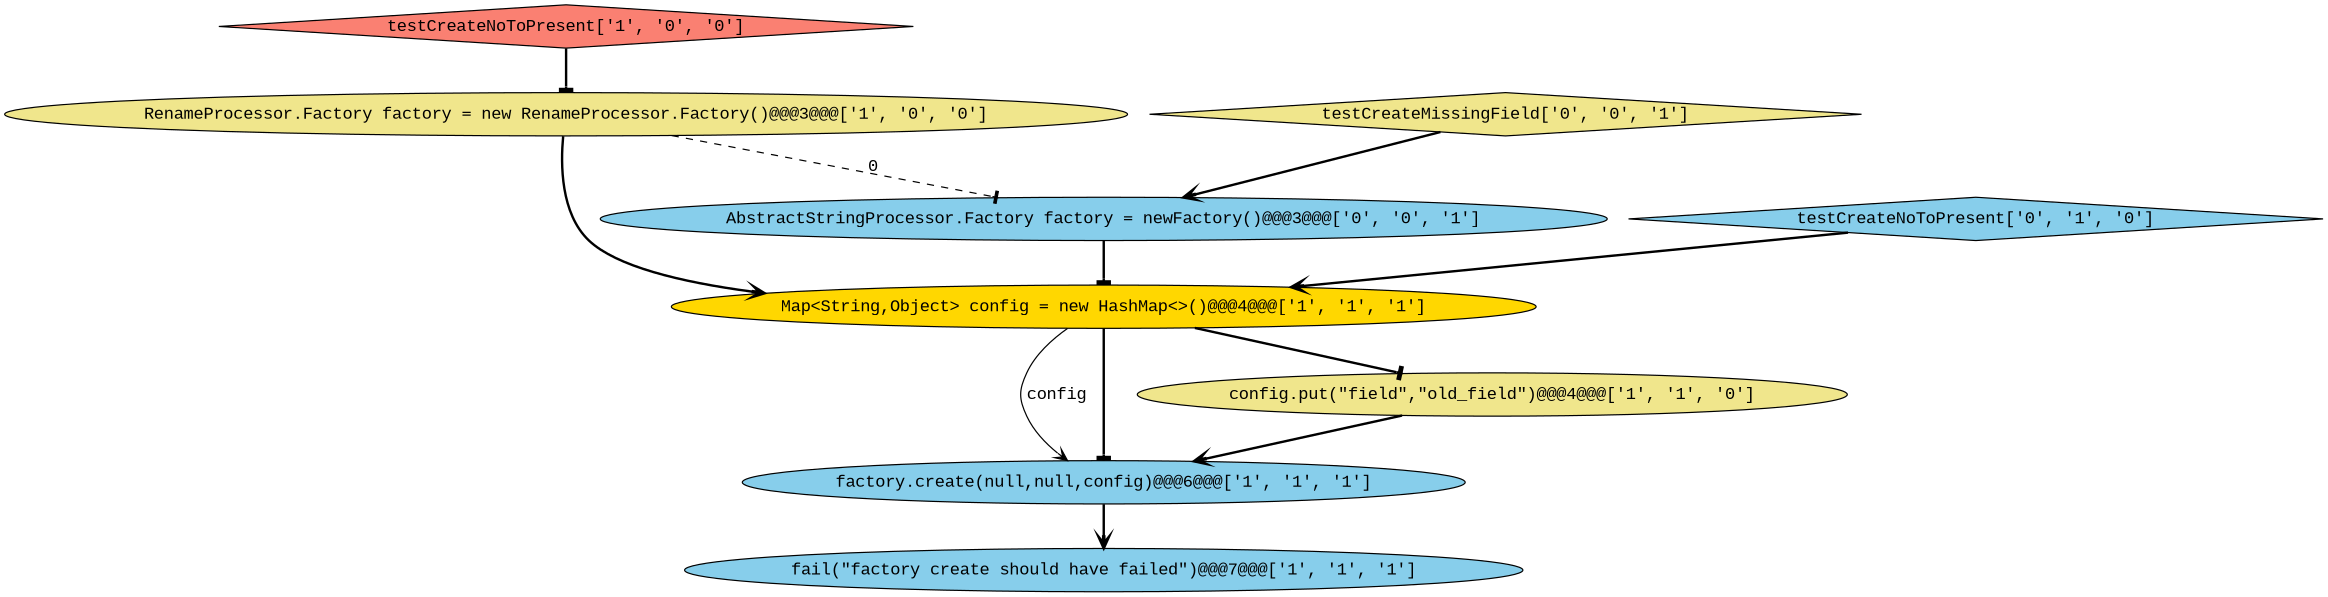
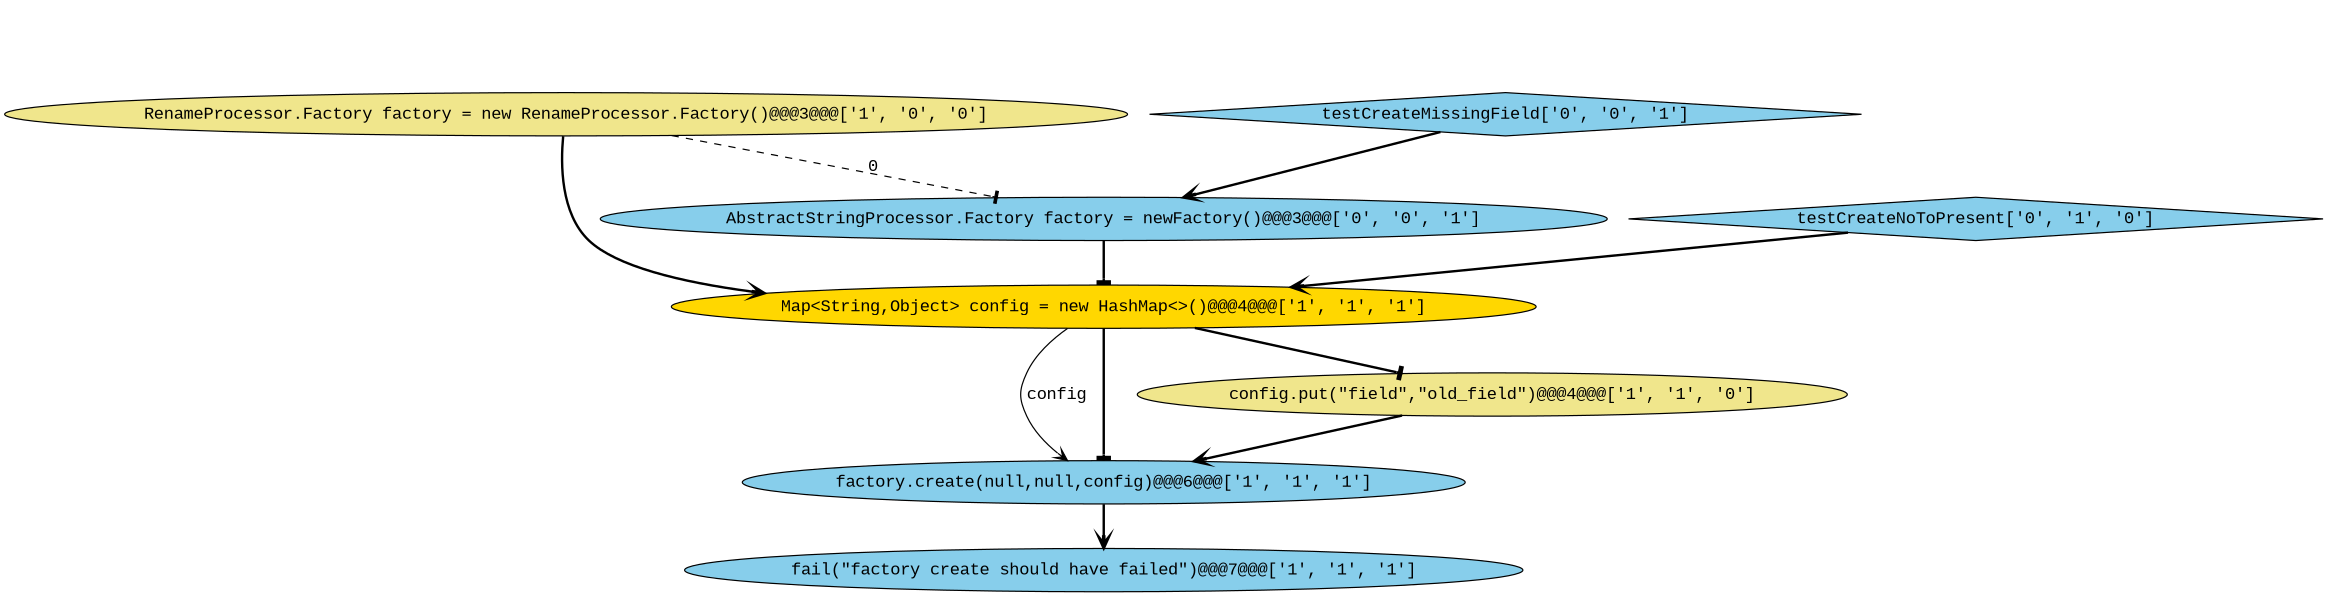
(566, 26) -> none
(1506, 114) -> (1506, 114)
